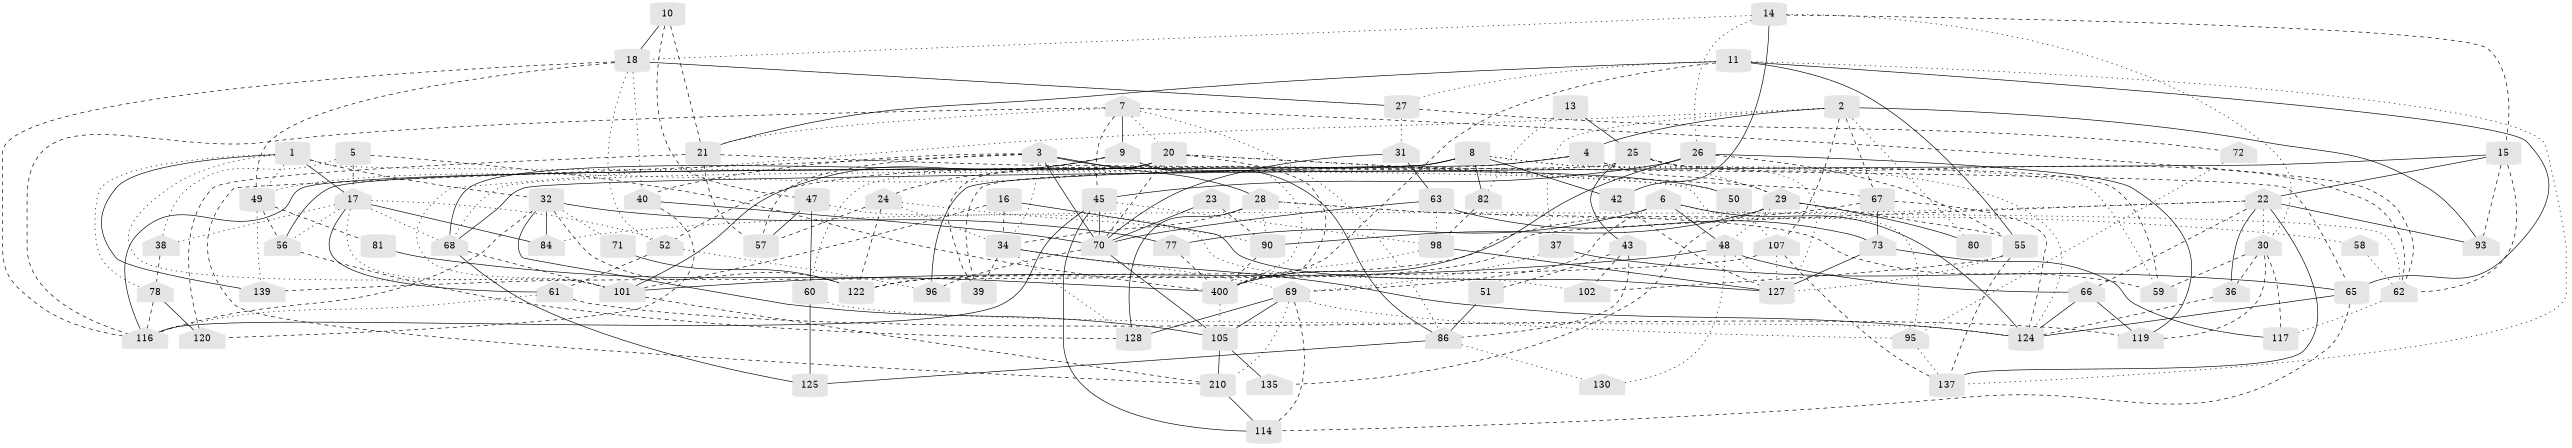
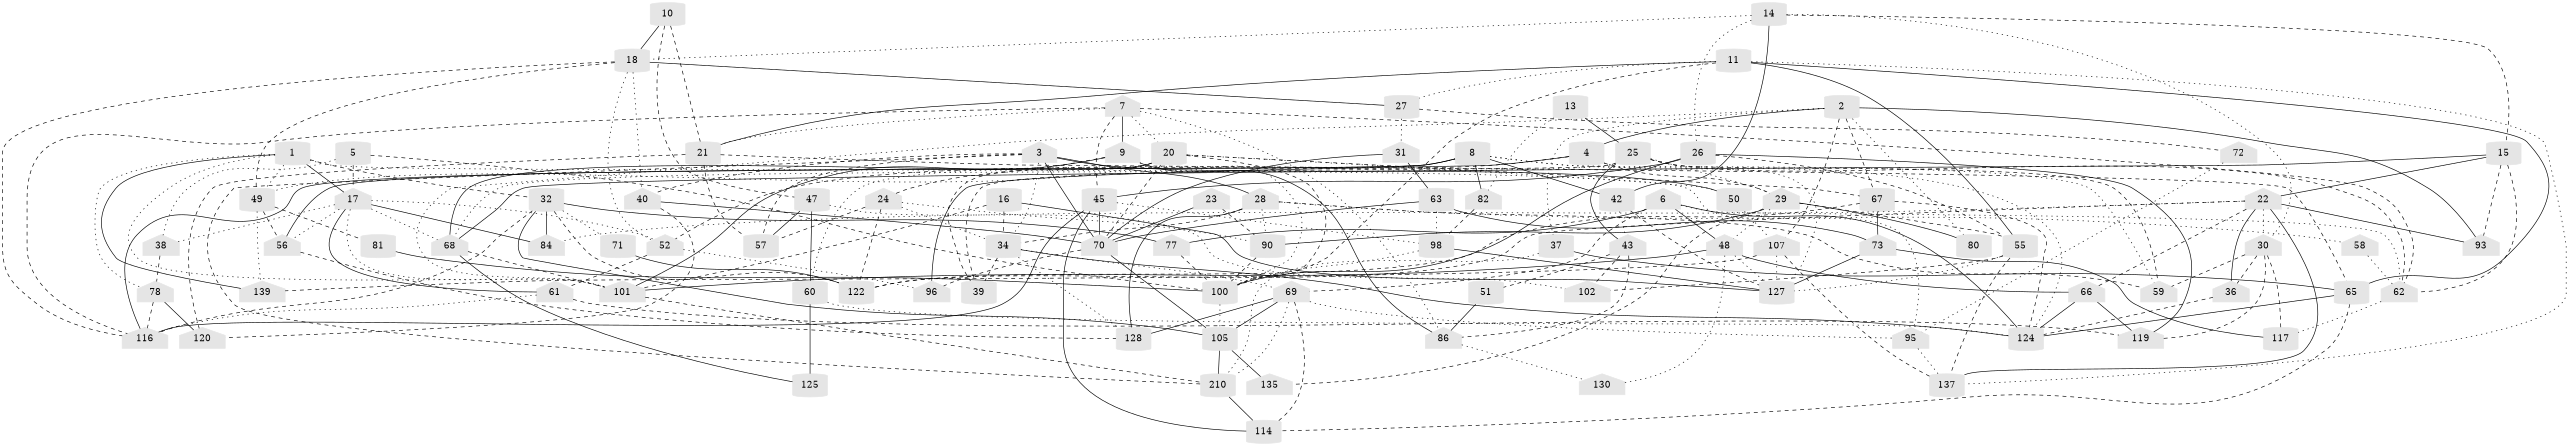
(1425, 279) -> (1407, 261)
(1220, 293) -> (1220, 293)
(1126, 362) -> none
